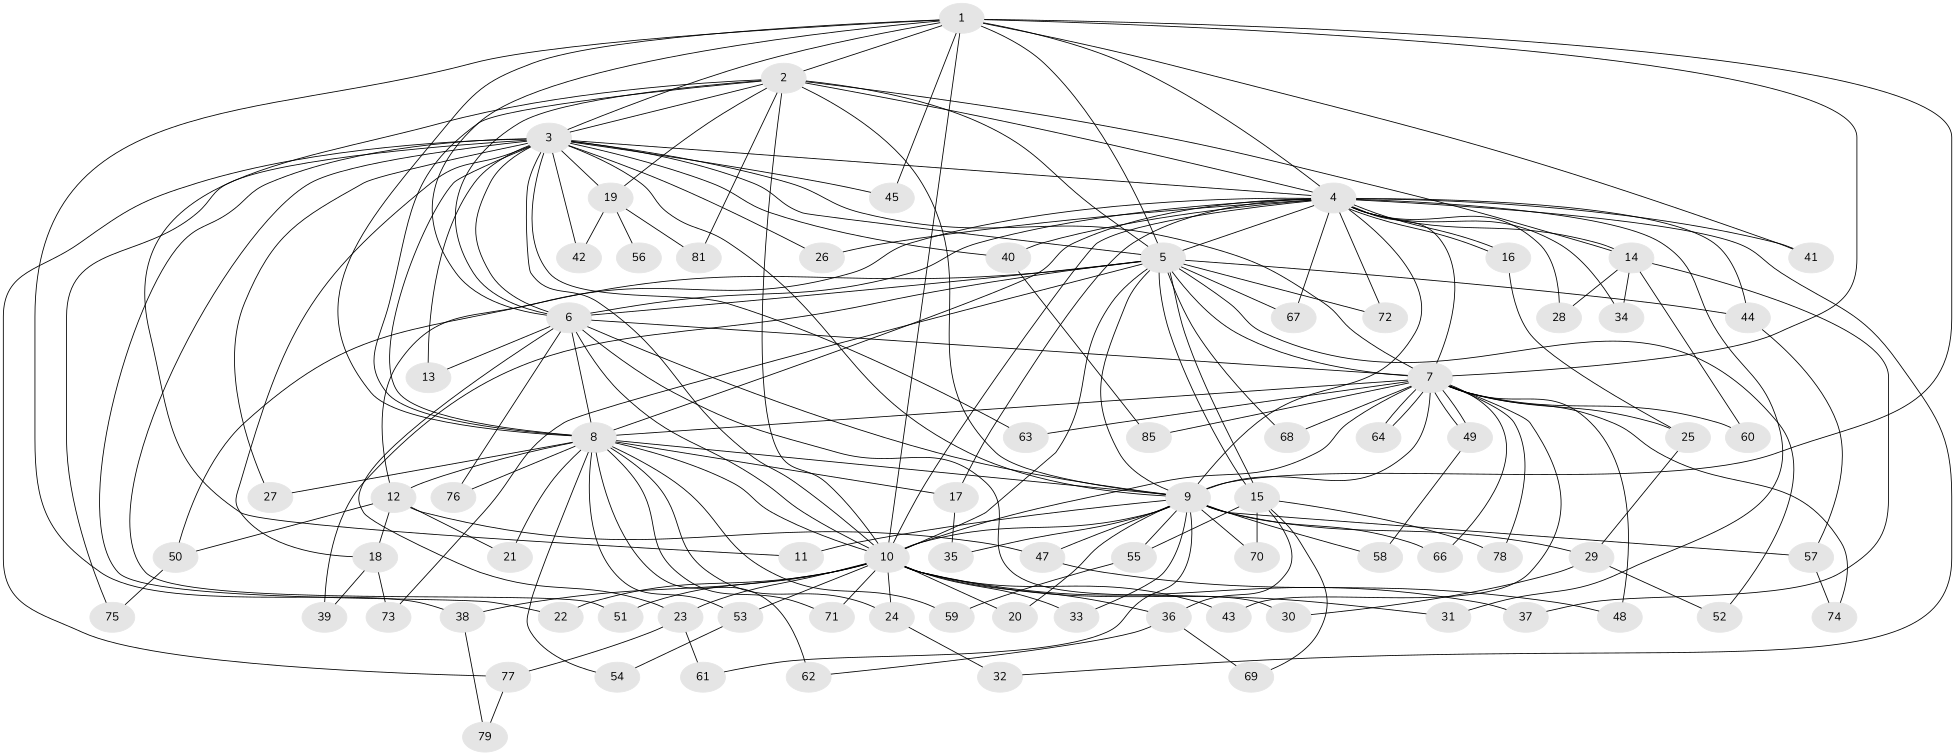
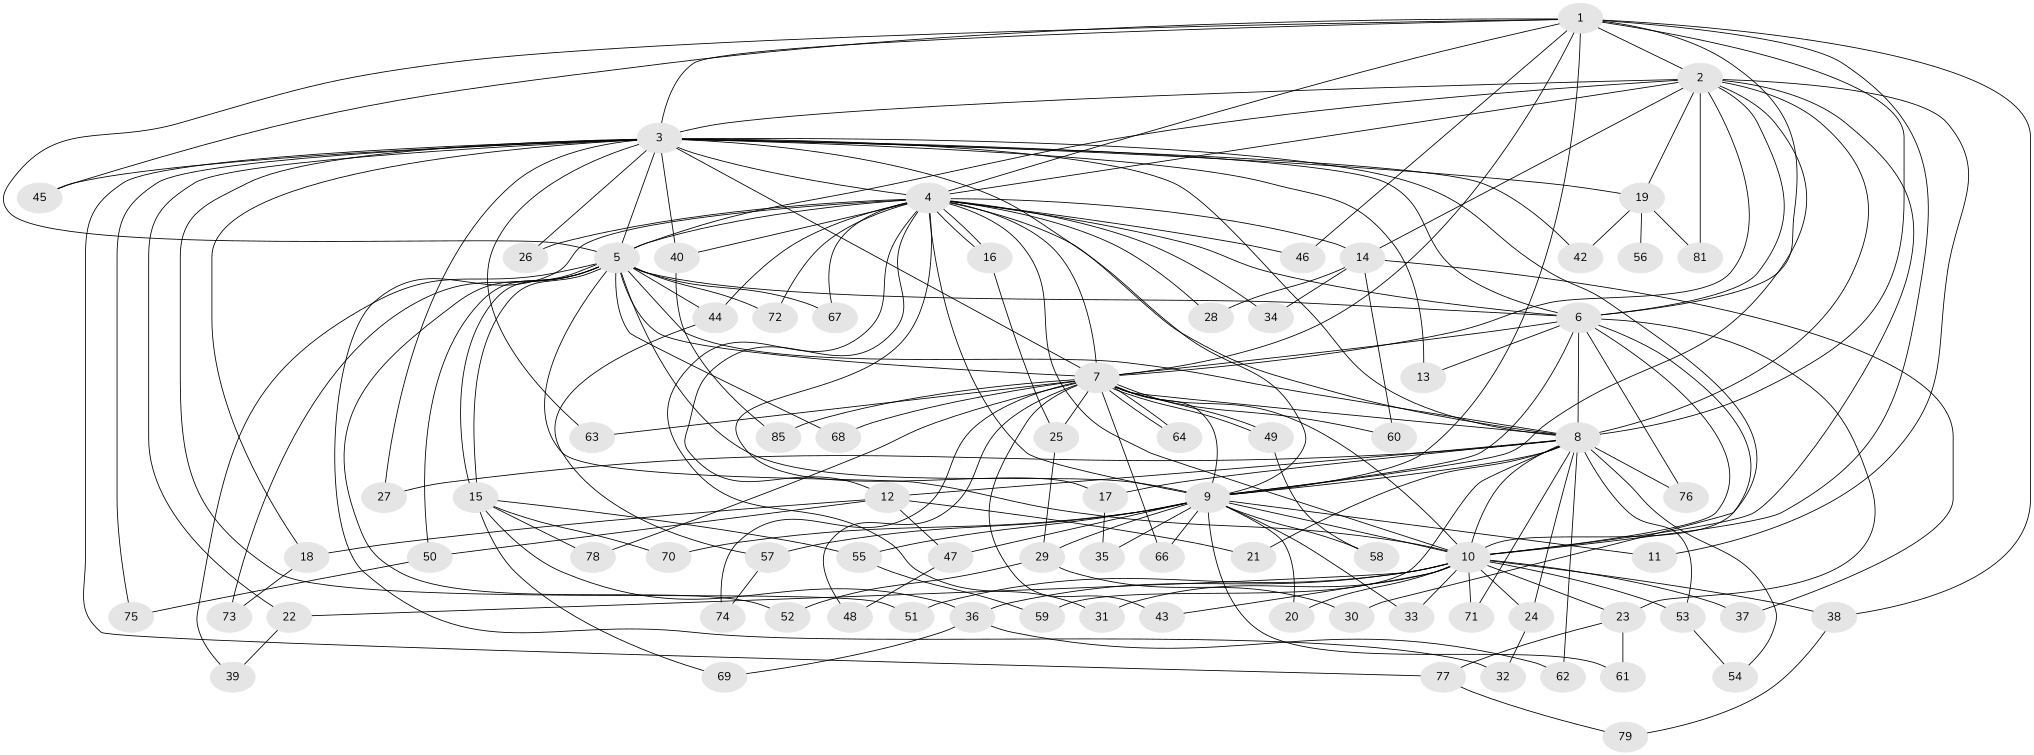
(1811, 258) -> (1303, 258)
none -> (1561, 301)
none -> (1080, 360)
(350, 587) -> (261, 647)
